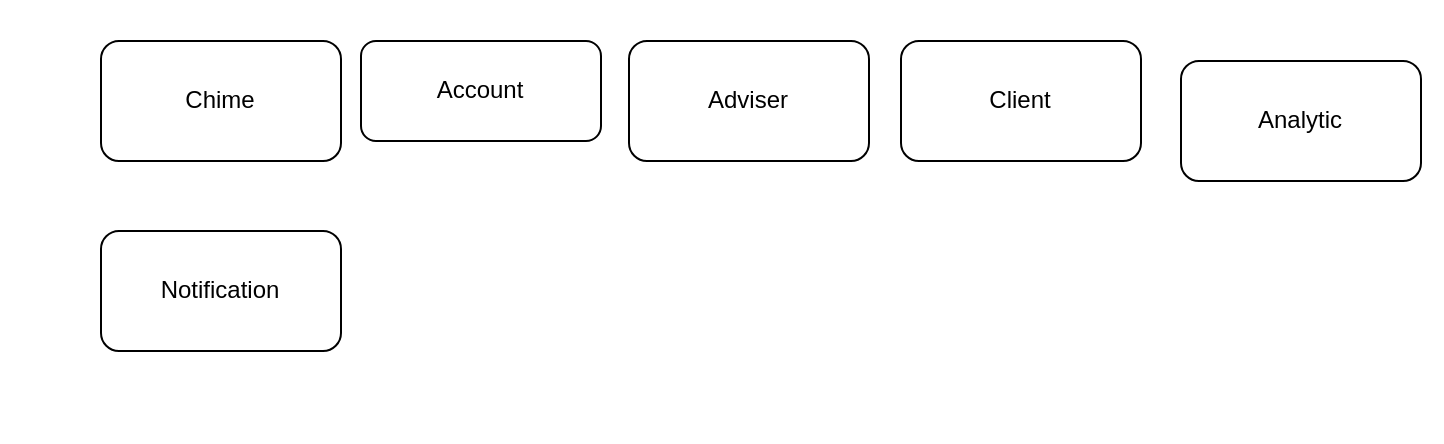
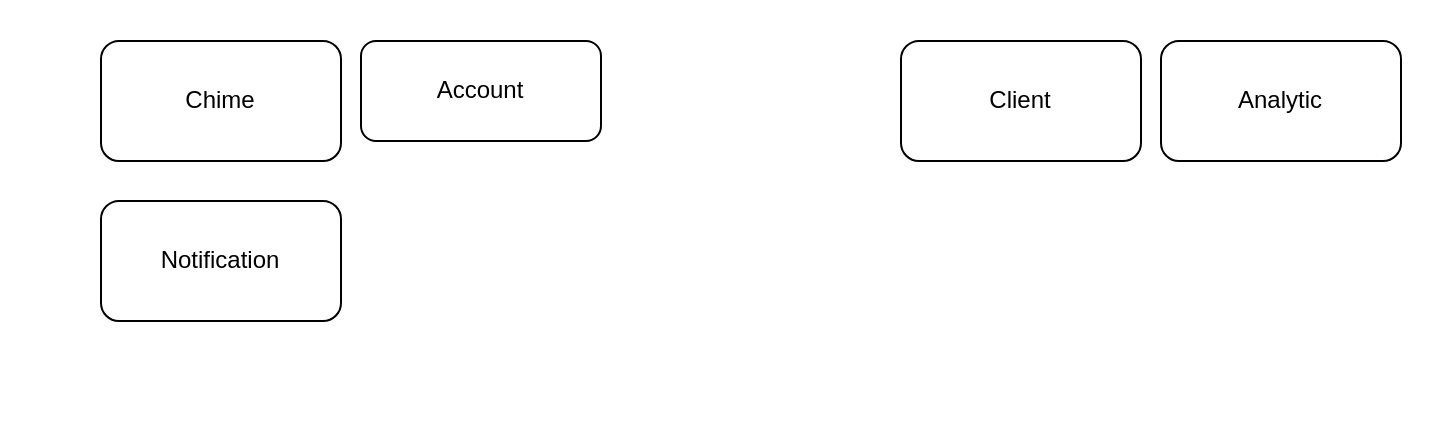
(749, 101) -> none
(1301, 121) -> (1281, 101)
(221, 291) -> (221, 261)
